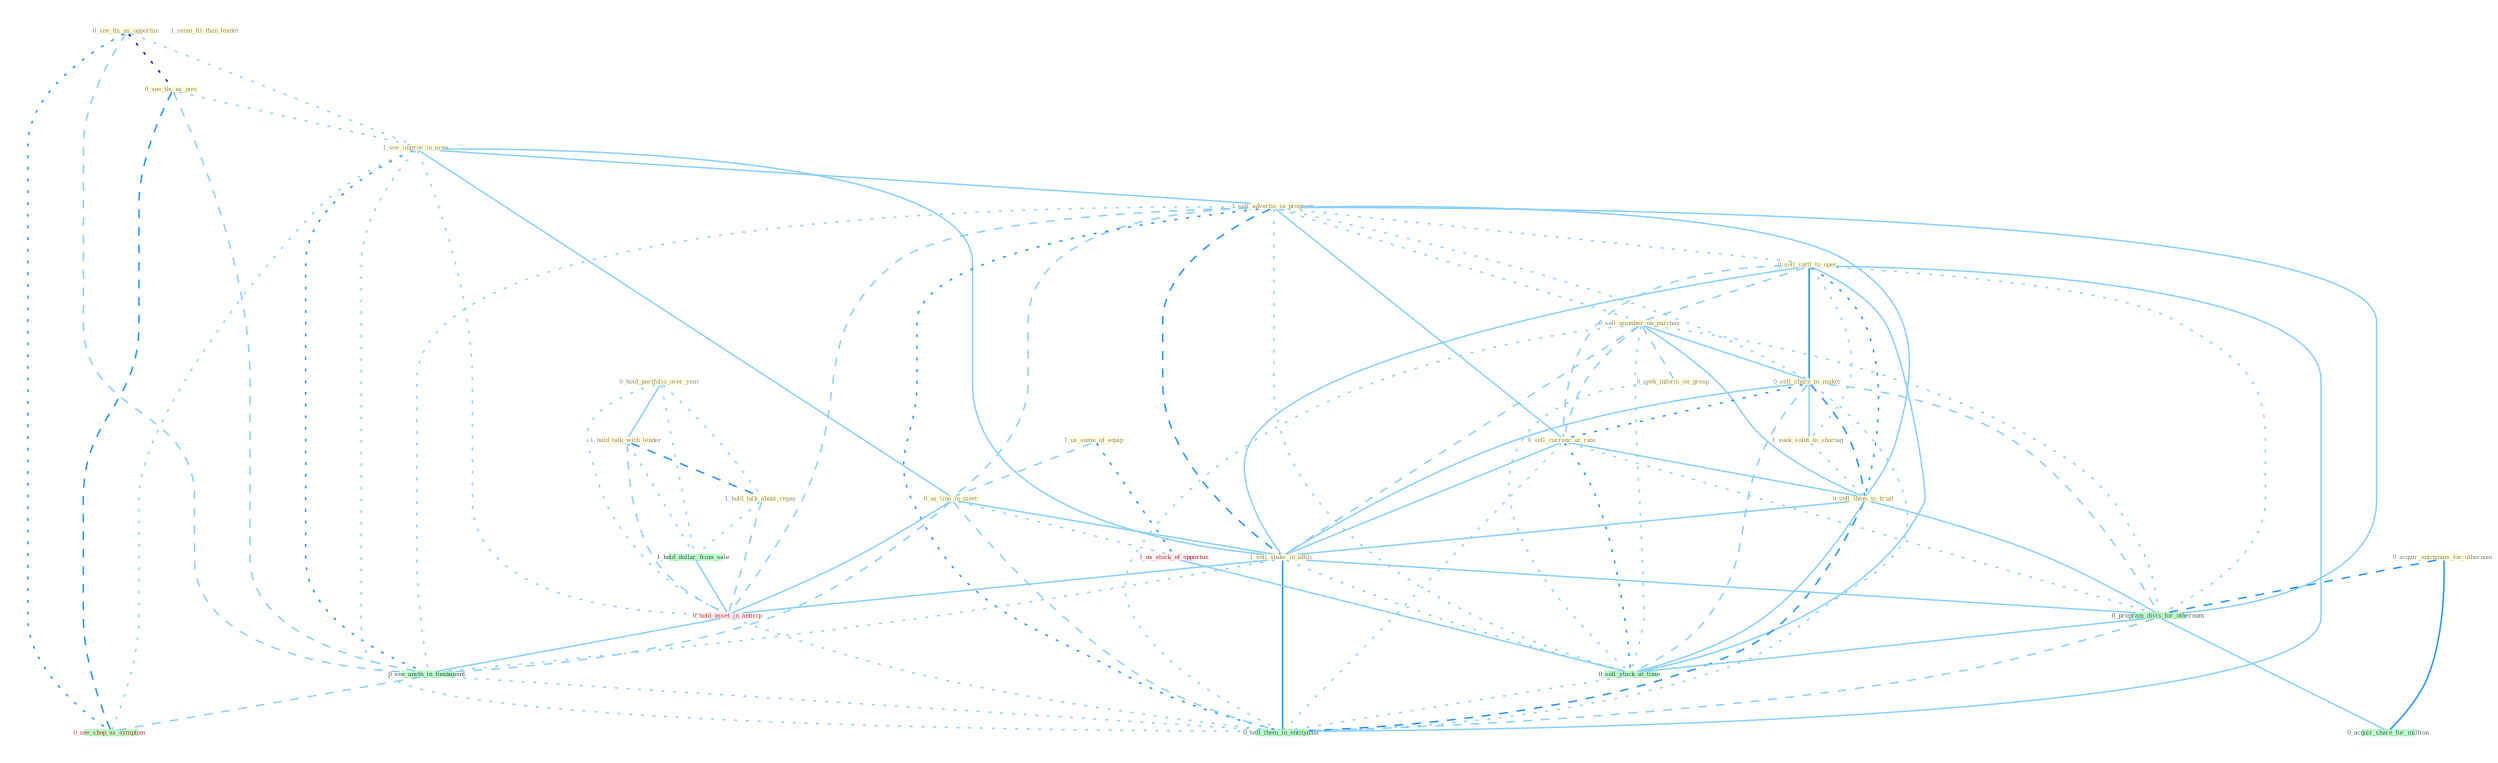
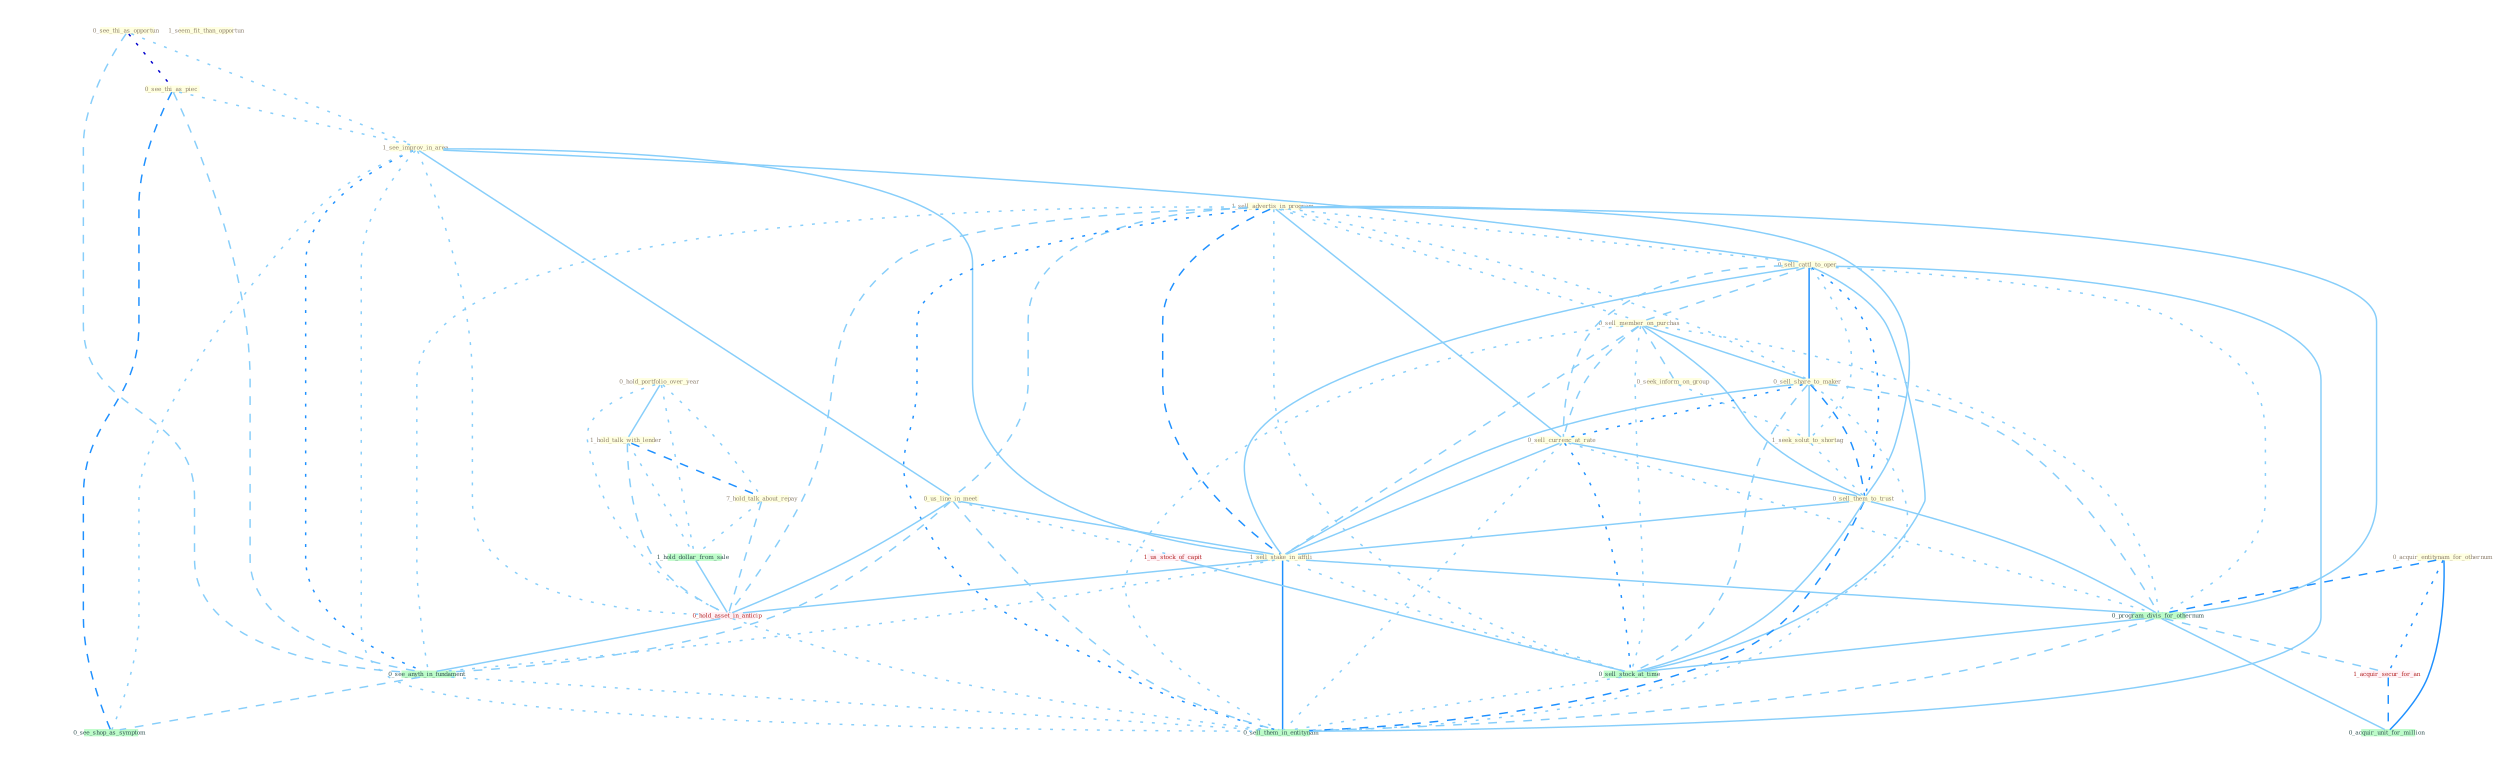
(206, 31) -> (206, 31)
(866, 178) -> (1122, 188)
(28, 376) -> none
(1095, 440) -> none
(762, 499) -> (762, 499)
(1513, 514) -> (1758, 418)
(1174, 557) -> (1174, 557)
none -> (2388, 674)
(111, 733) -> (111, 733)
(2388, 733) -> (2388, 733)
